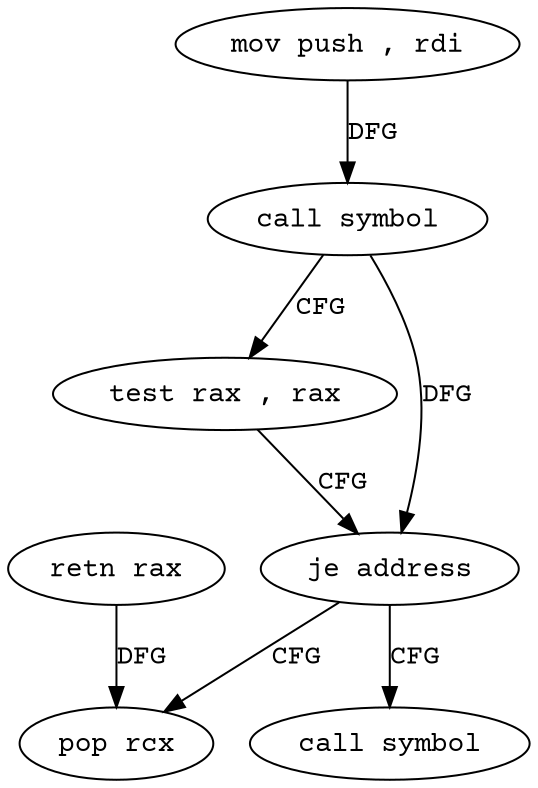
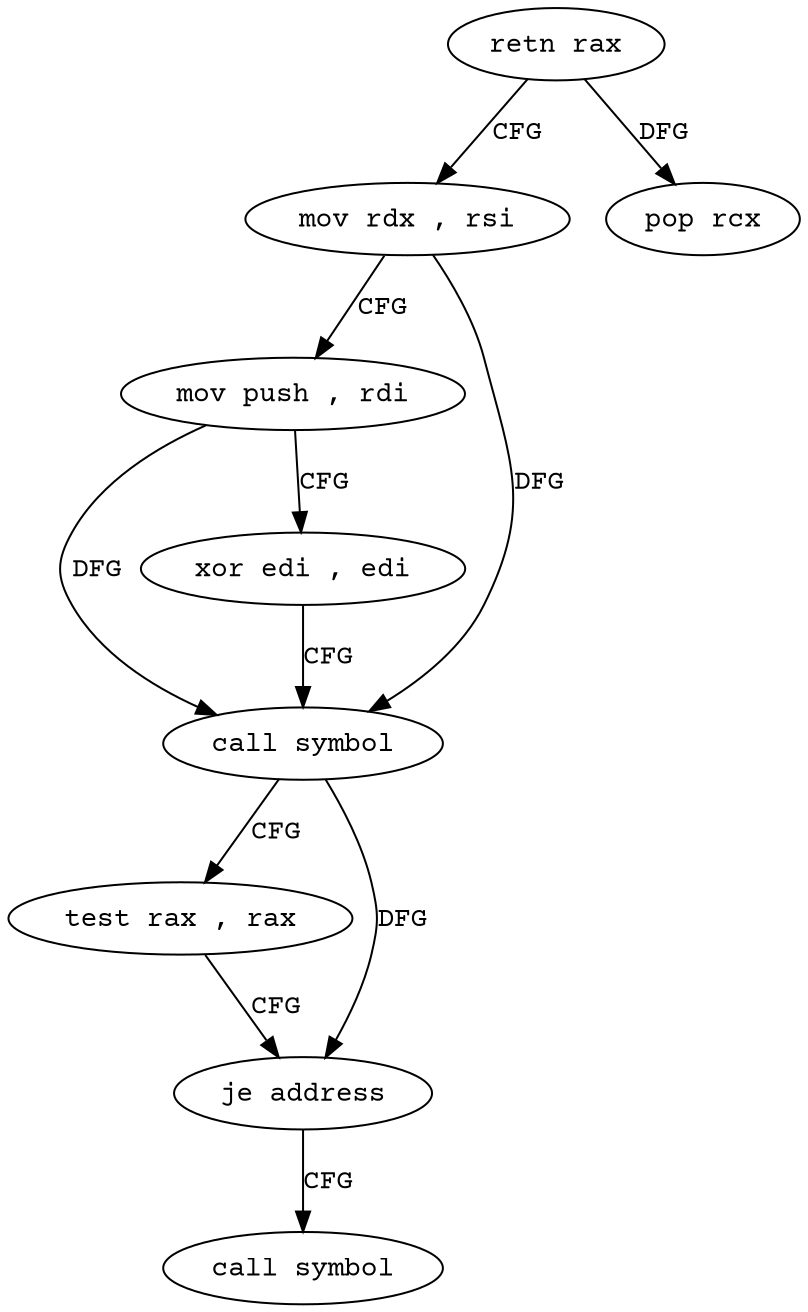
none -> (408, 219)
none -> (303, 569)
(260, 652) -> none
